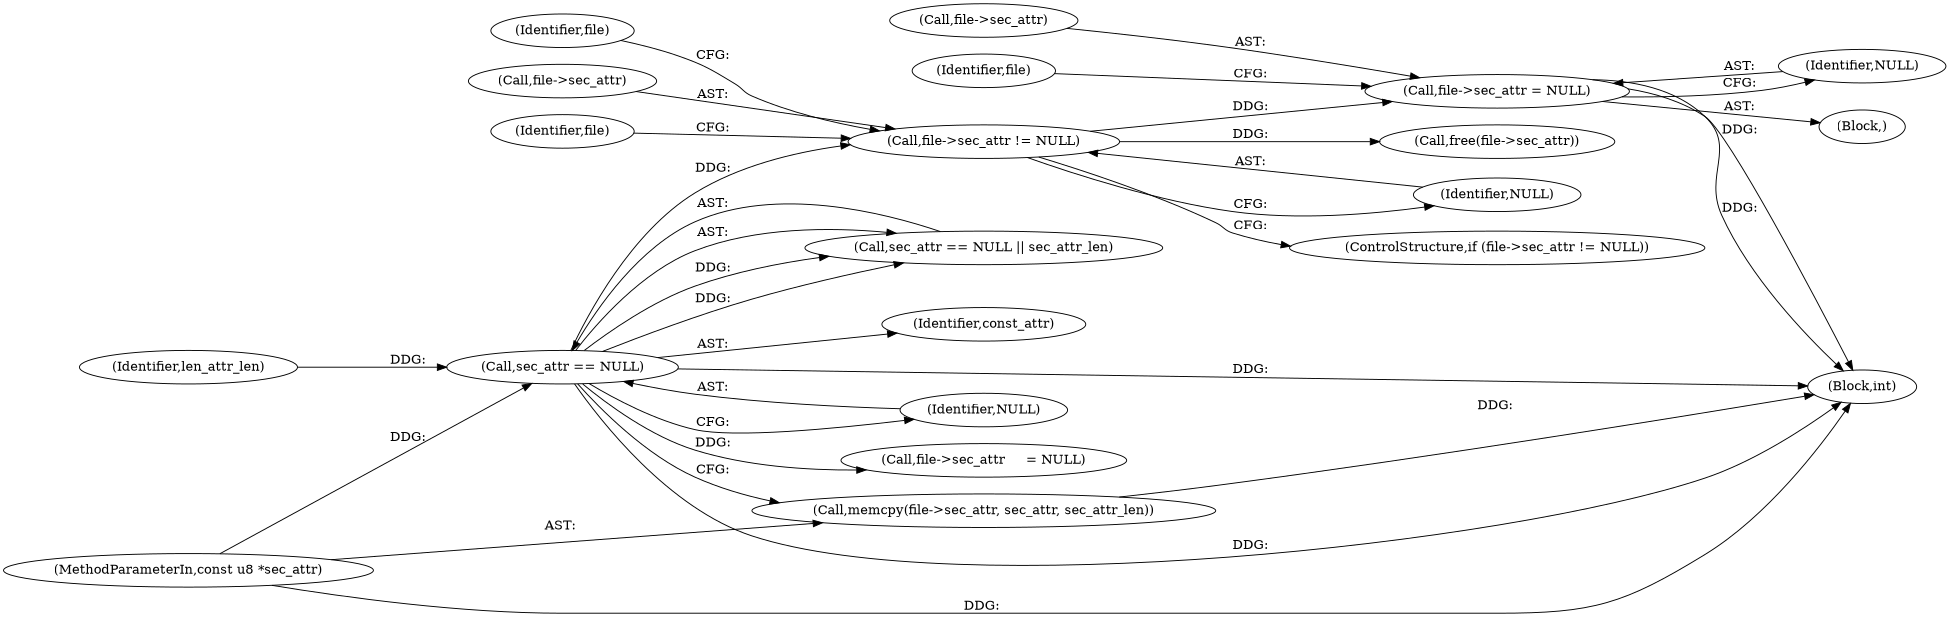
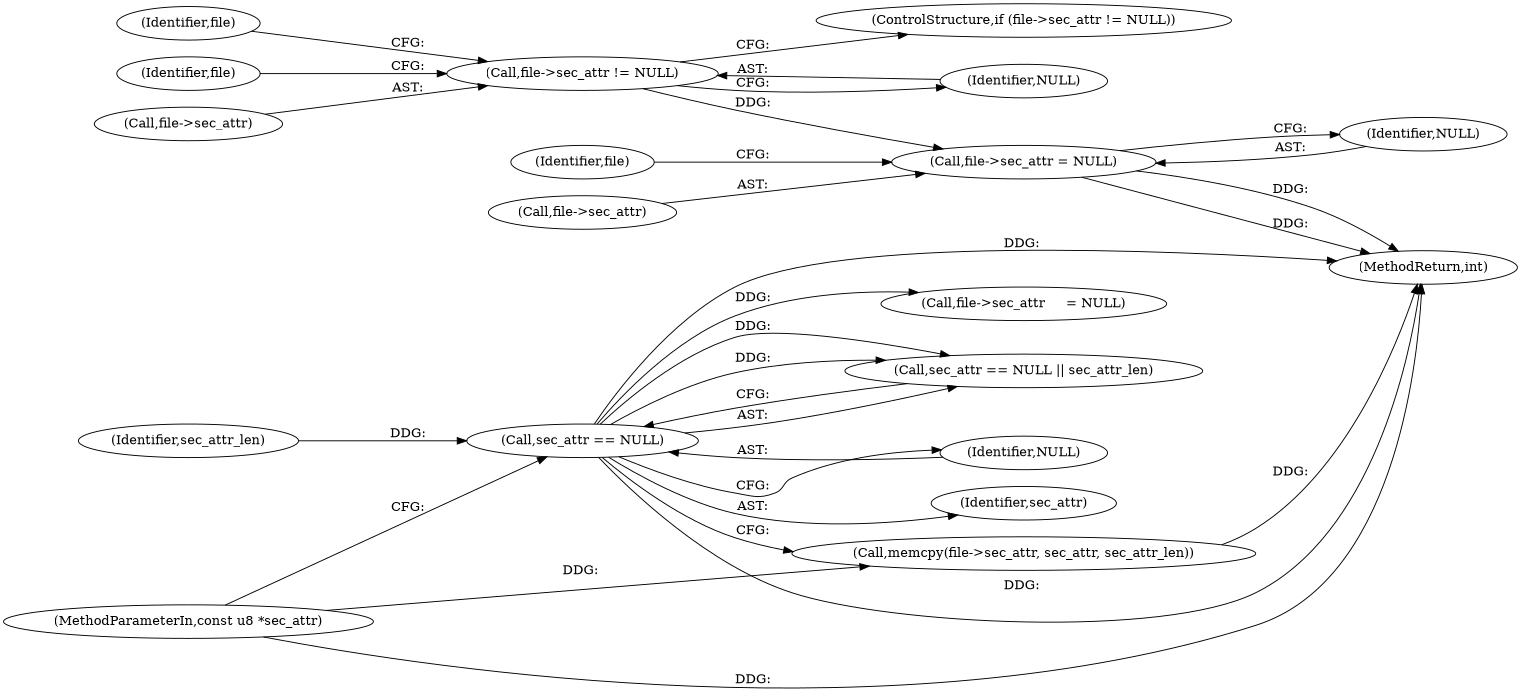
(1862, 127) -> none
(1497, 142) -> none
(715, 204) -> (755, 395)
(675, 207) -> none
(984, 324) -> (1024, 503)
(188, 367) -> (188, 441)
(1862, 387) -> (1423, 267)
(410, 438) -> (410, 507)
(563, 526) -> (583, 571)
